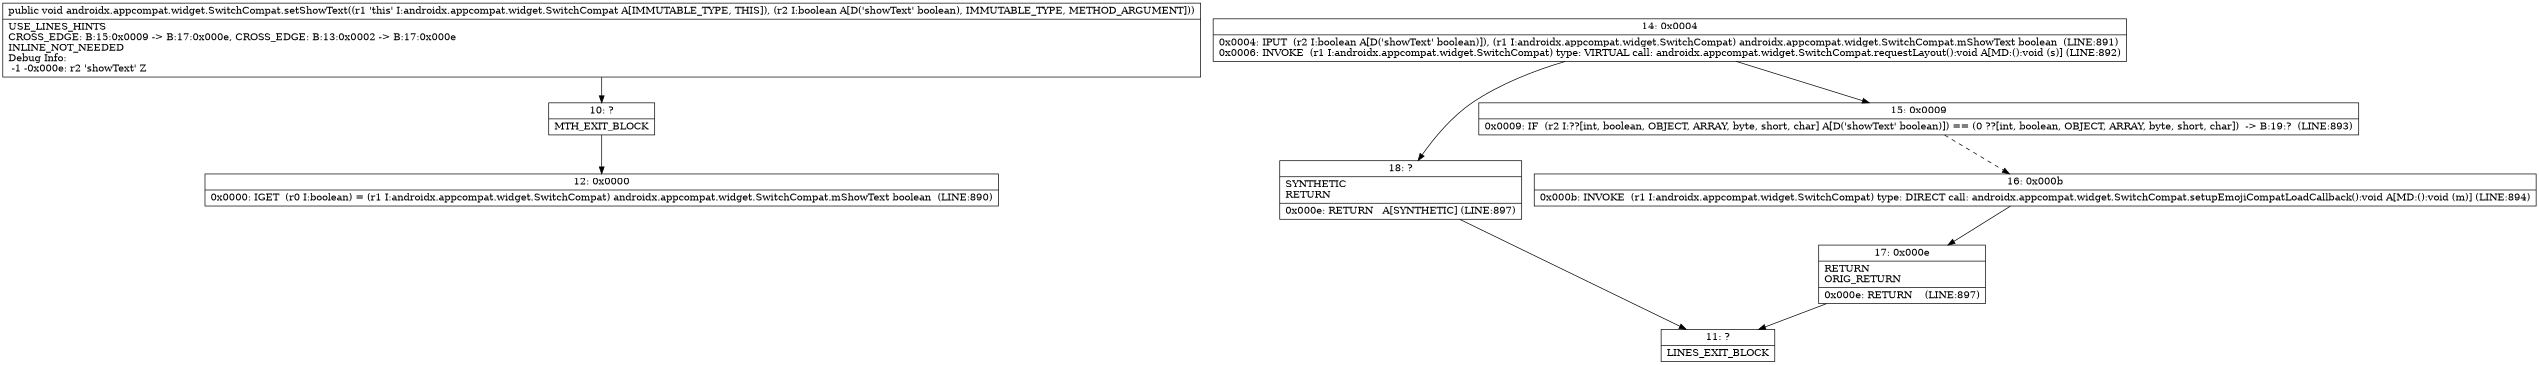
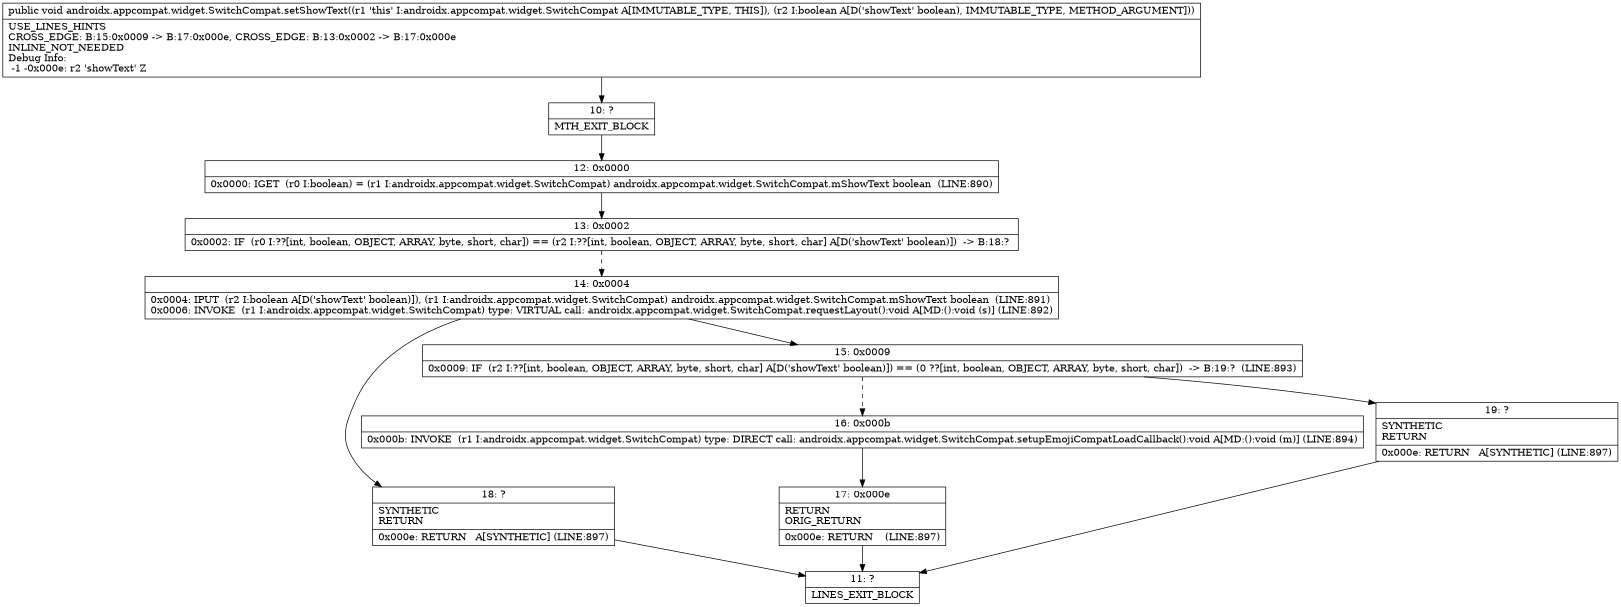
none -> (602, 235)
none -> (1497, 432)
